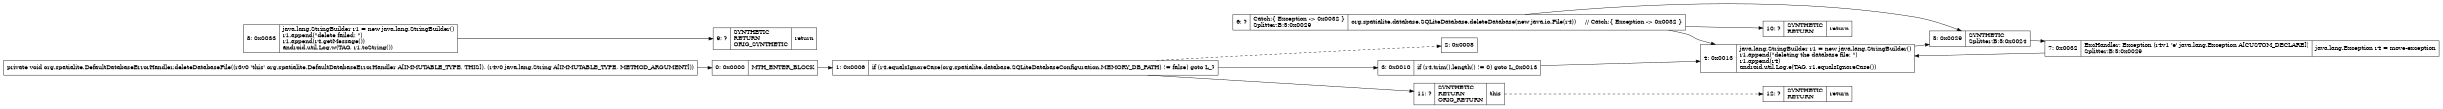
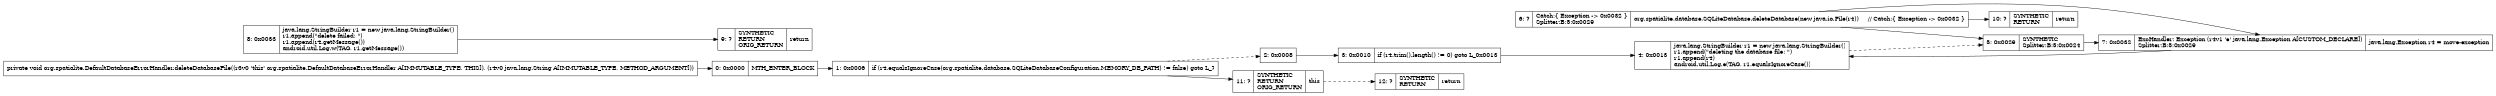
(1690, 35) -> (2038, 5)
(761, 45) -> (761, 45)
(1920, 46) -> (1914, 48)
(338, 48) -> (343, 48)
(1296, 68) -> (1315, 55)
